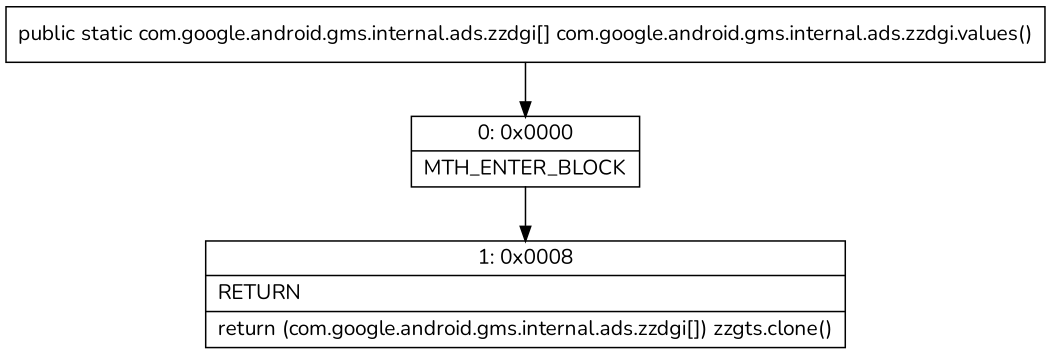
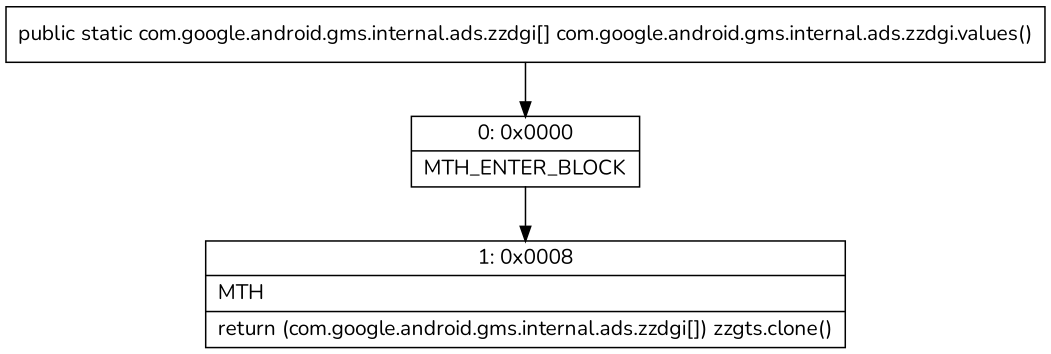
(260, 293) -> (241, 293)
